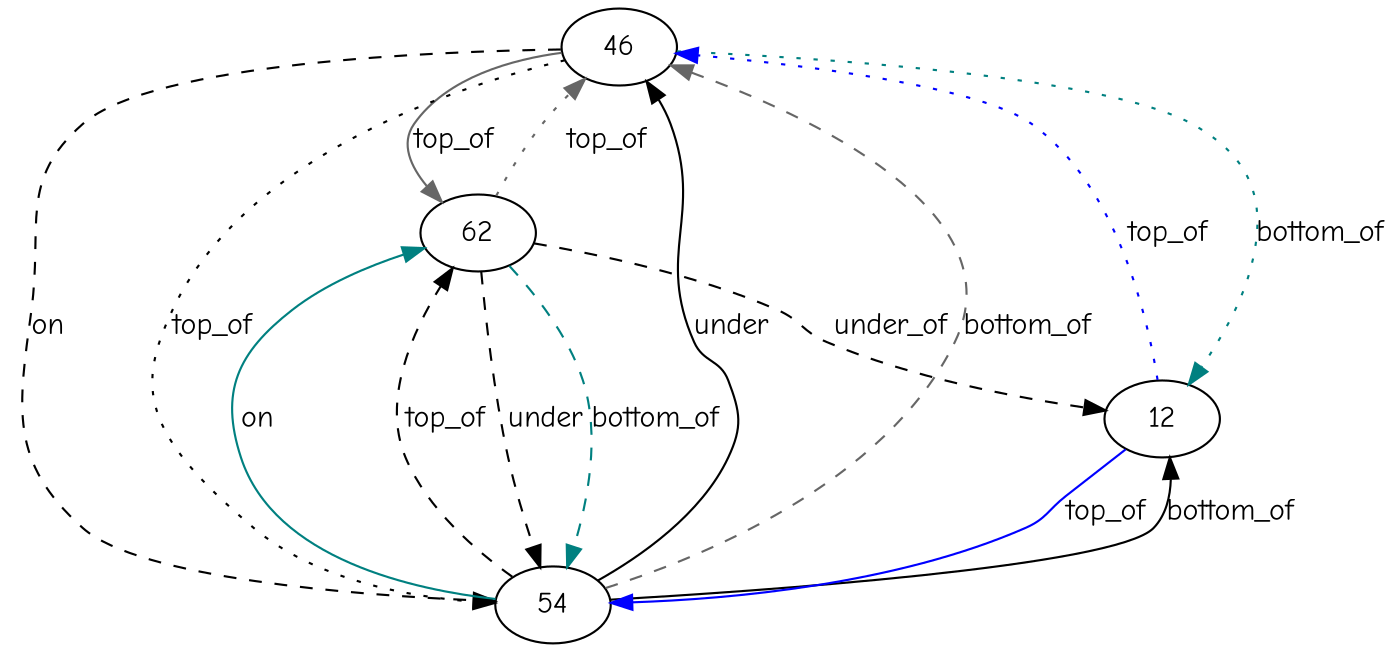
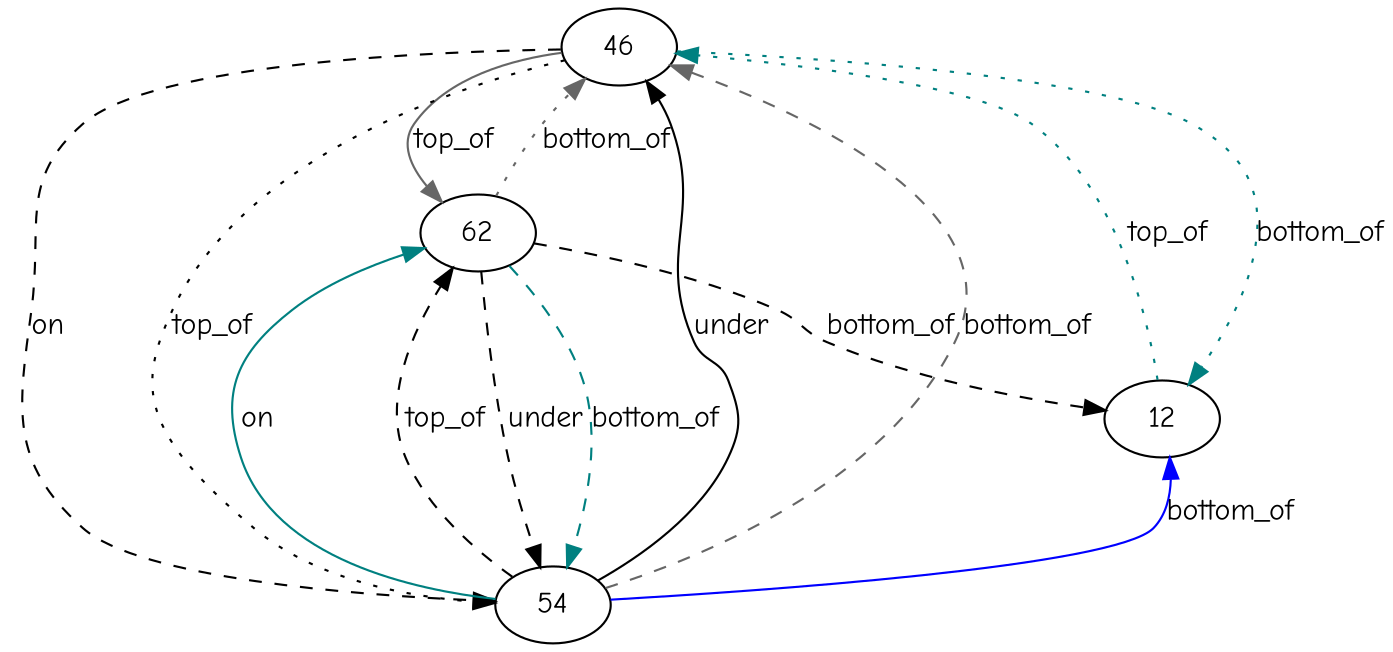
(1009, 112) -> (1009, 112)
(606, 140) -> (606, 140)
(891, 326) -> (891, 326)
(933, 560) -> none
(941, 573) -> (911, 576)
